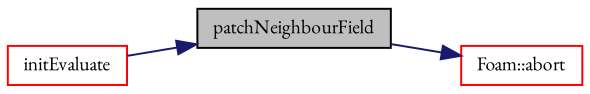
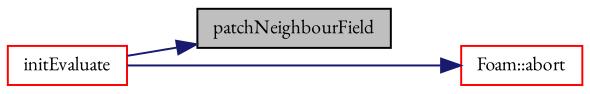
(416, 48) -> (284, 65)
